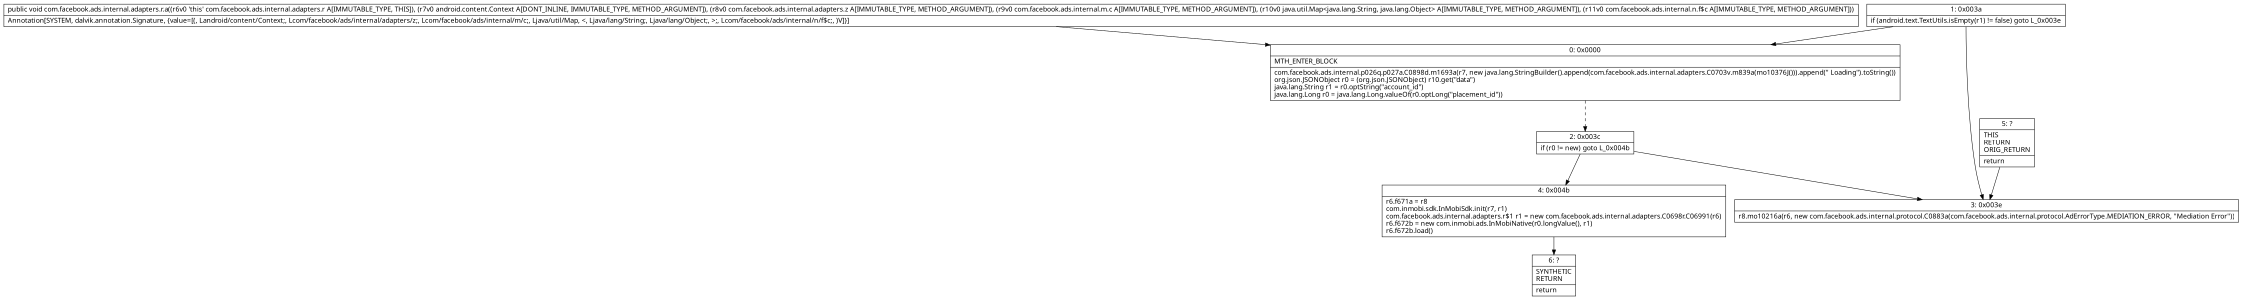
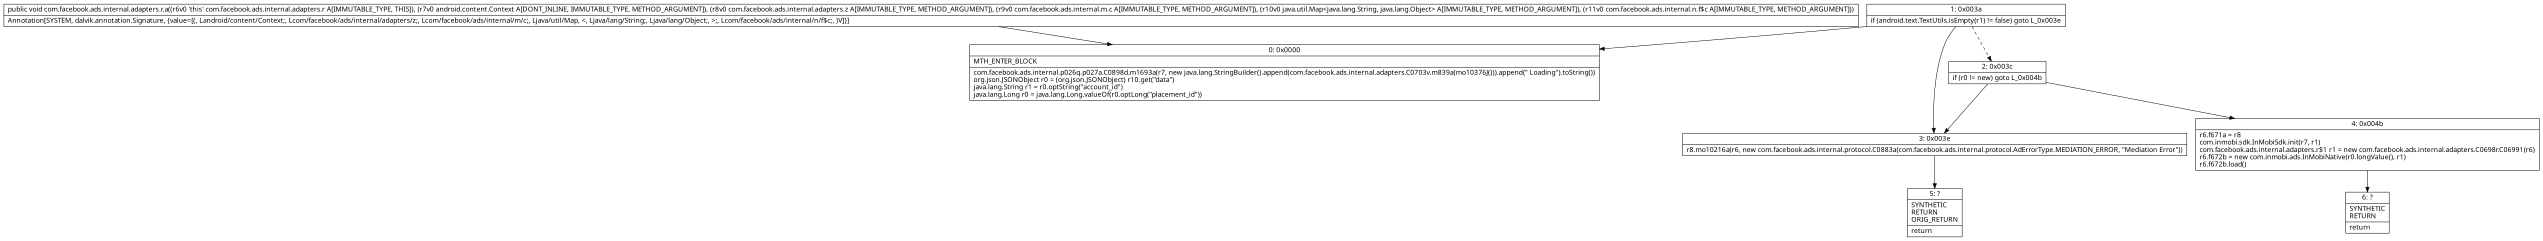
(1585, 114) -> (1981, 42)
(1991, 135) -> (1929, 205)
(1996, 181) -> (1935, 170)
